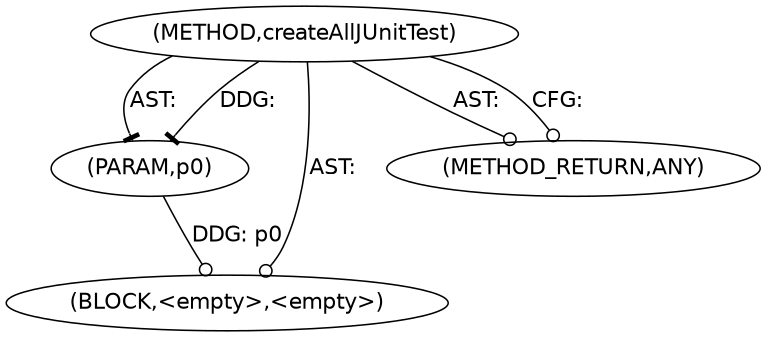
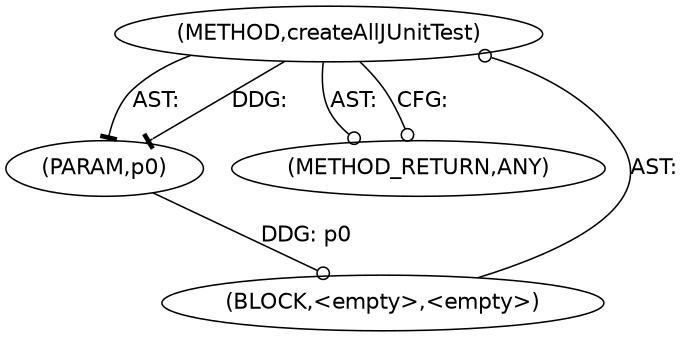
(305, 168) -> (629, 175)
